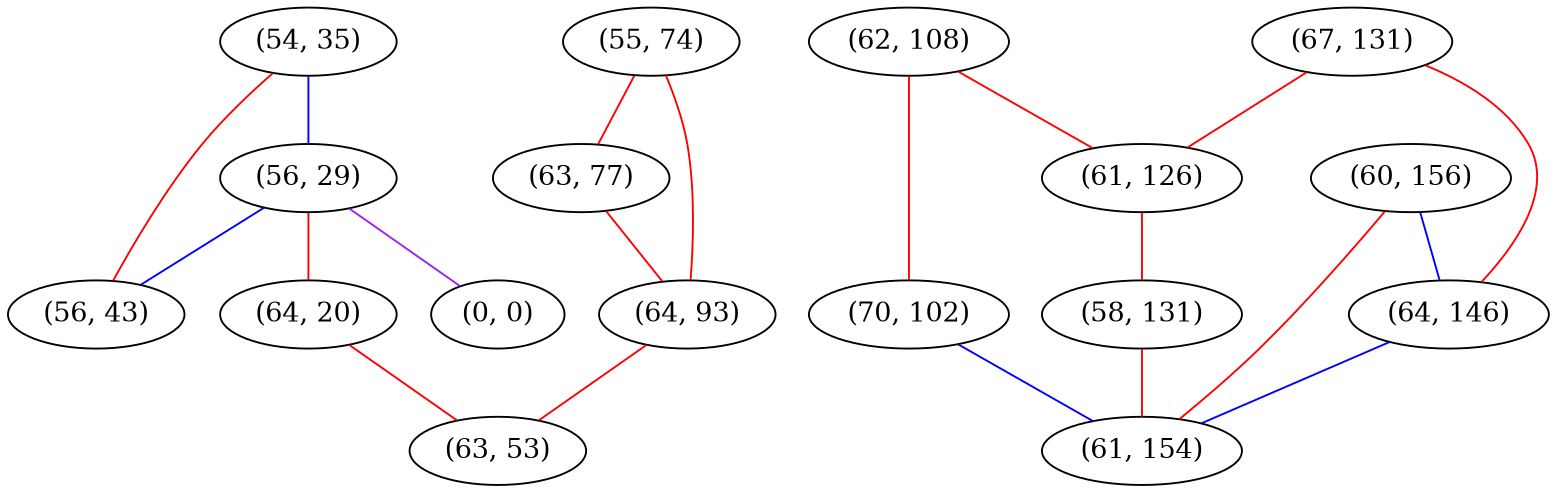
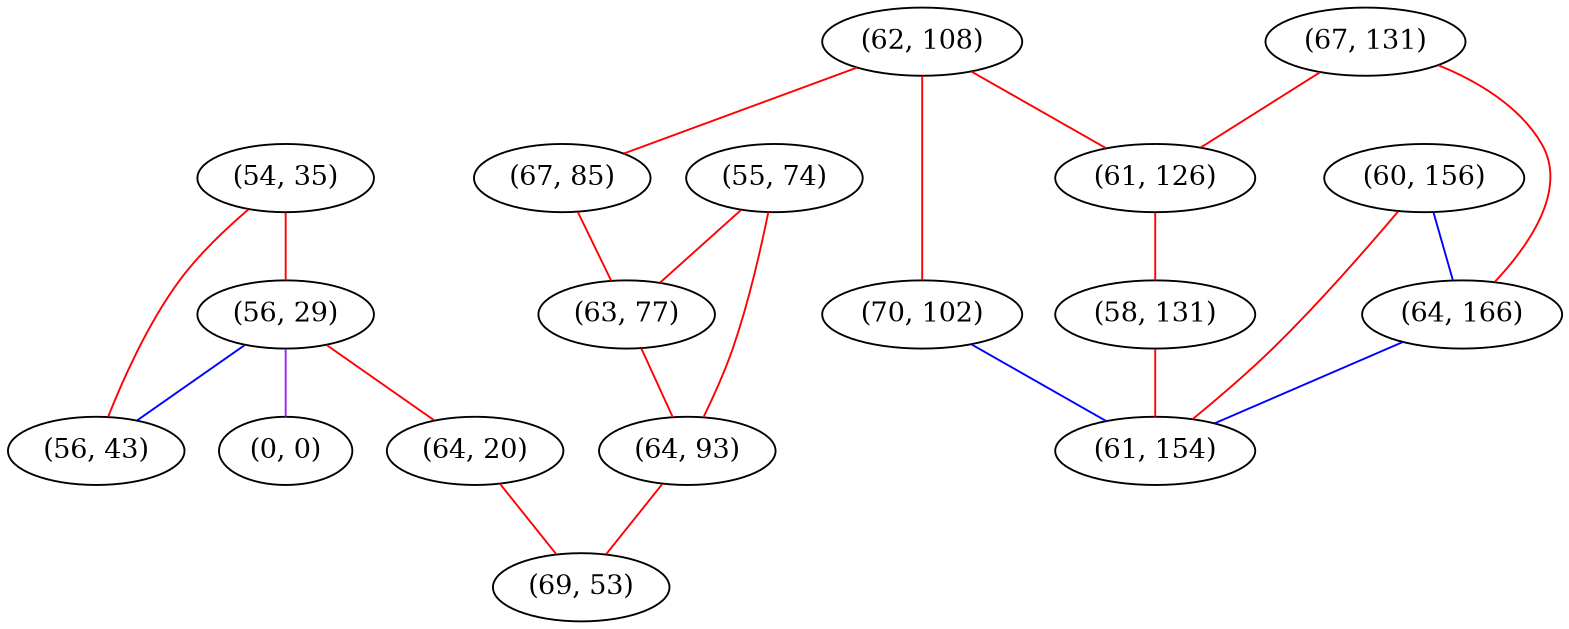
(308, 110) -> (286, 246)
none -> (562, 178)
(1449, 314) -> (1462, 314)
(498, 451) -> (581, 587)
